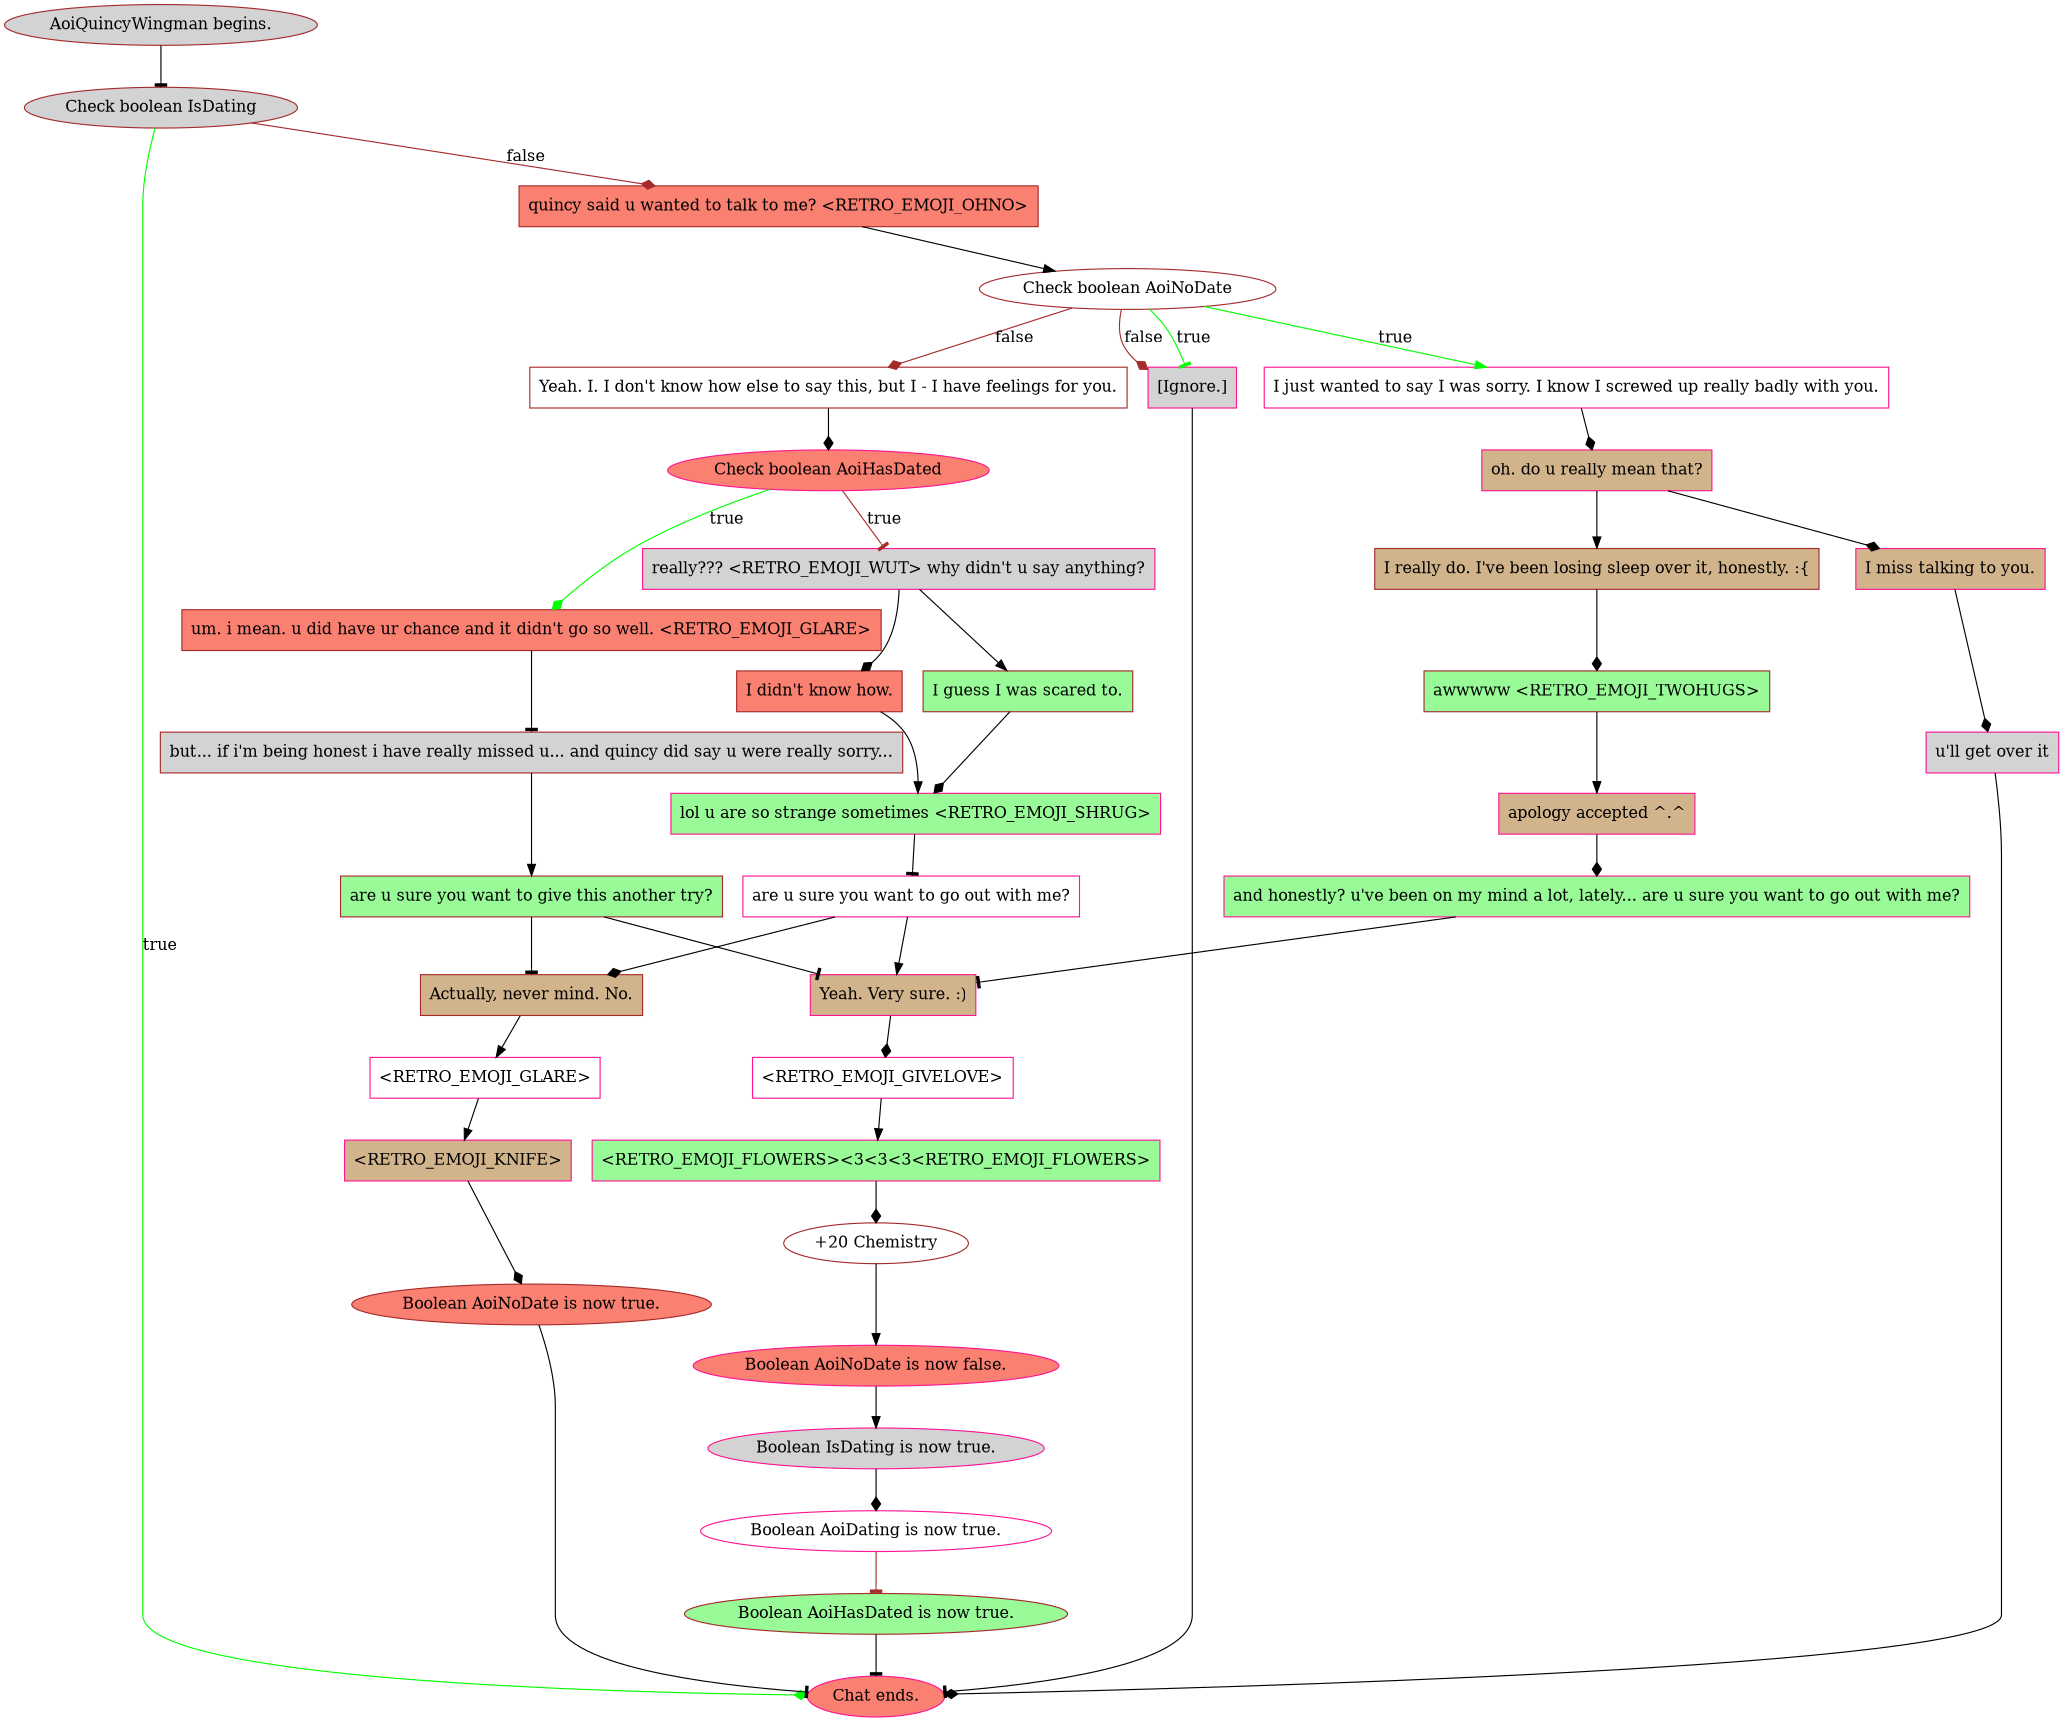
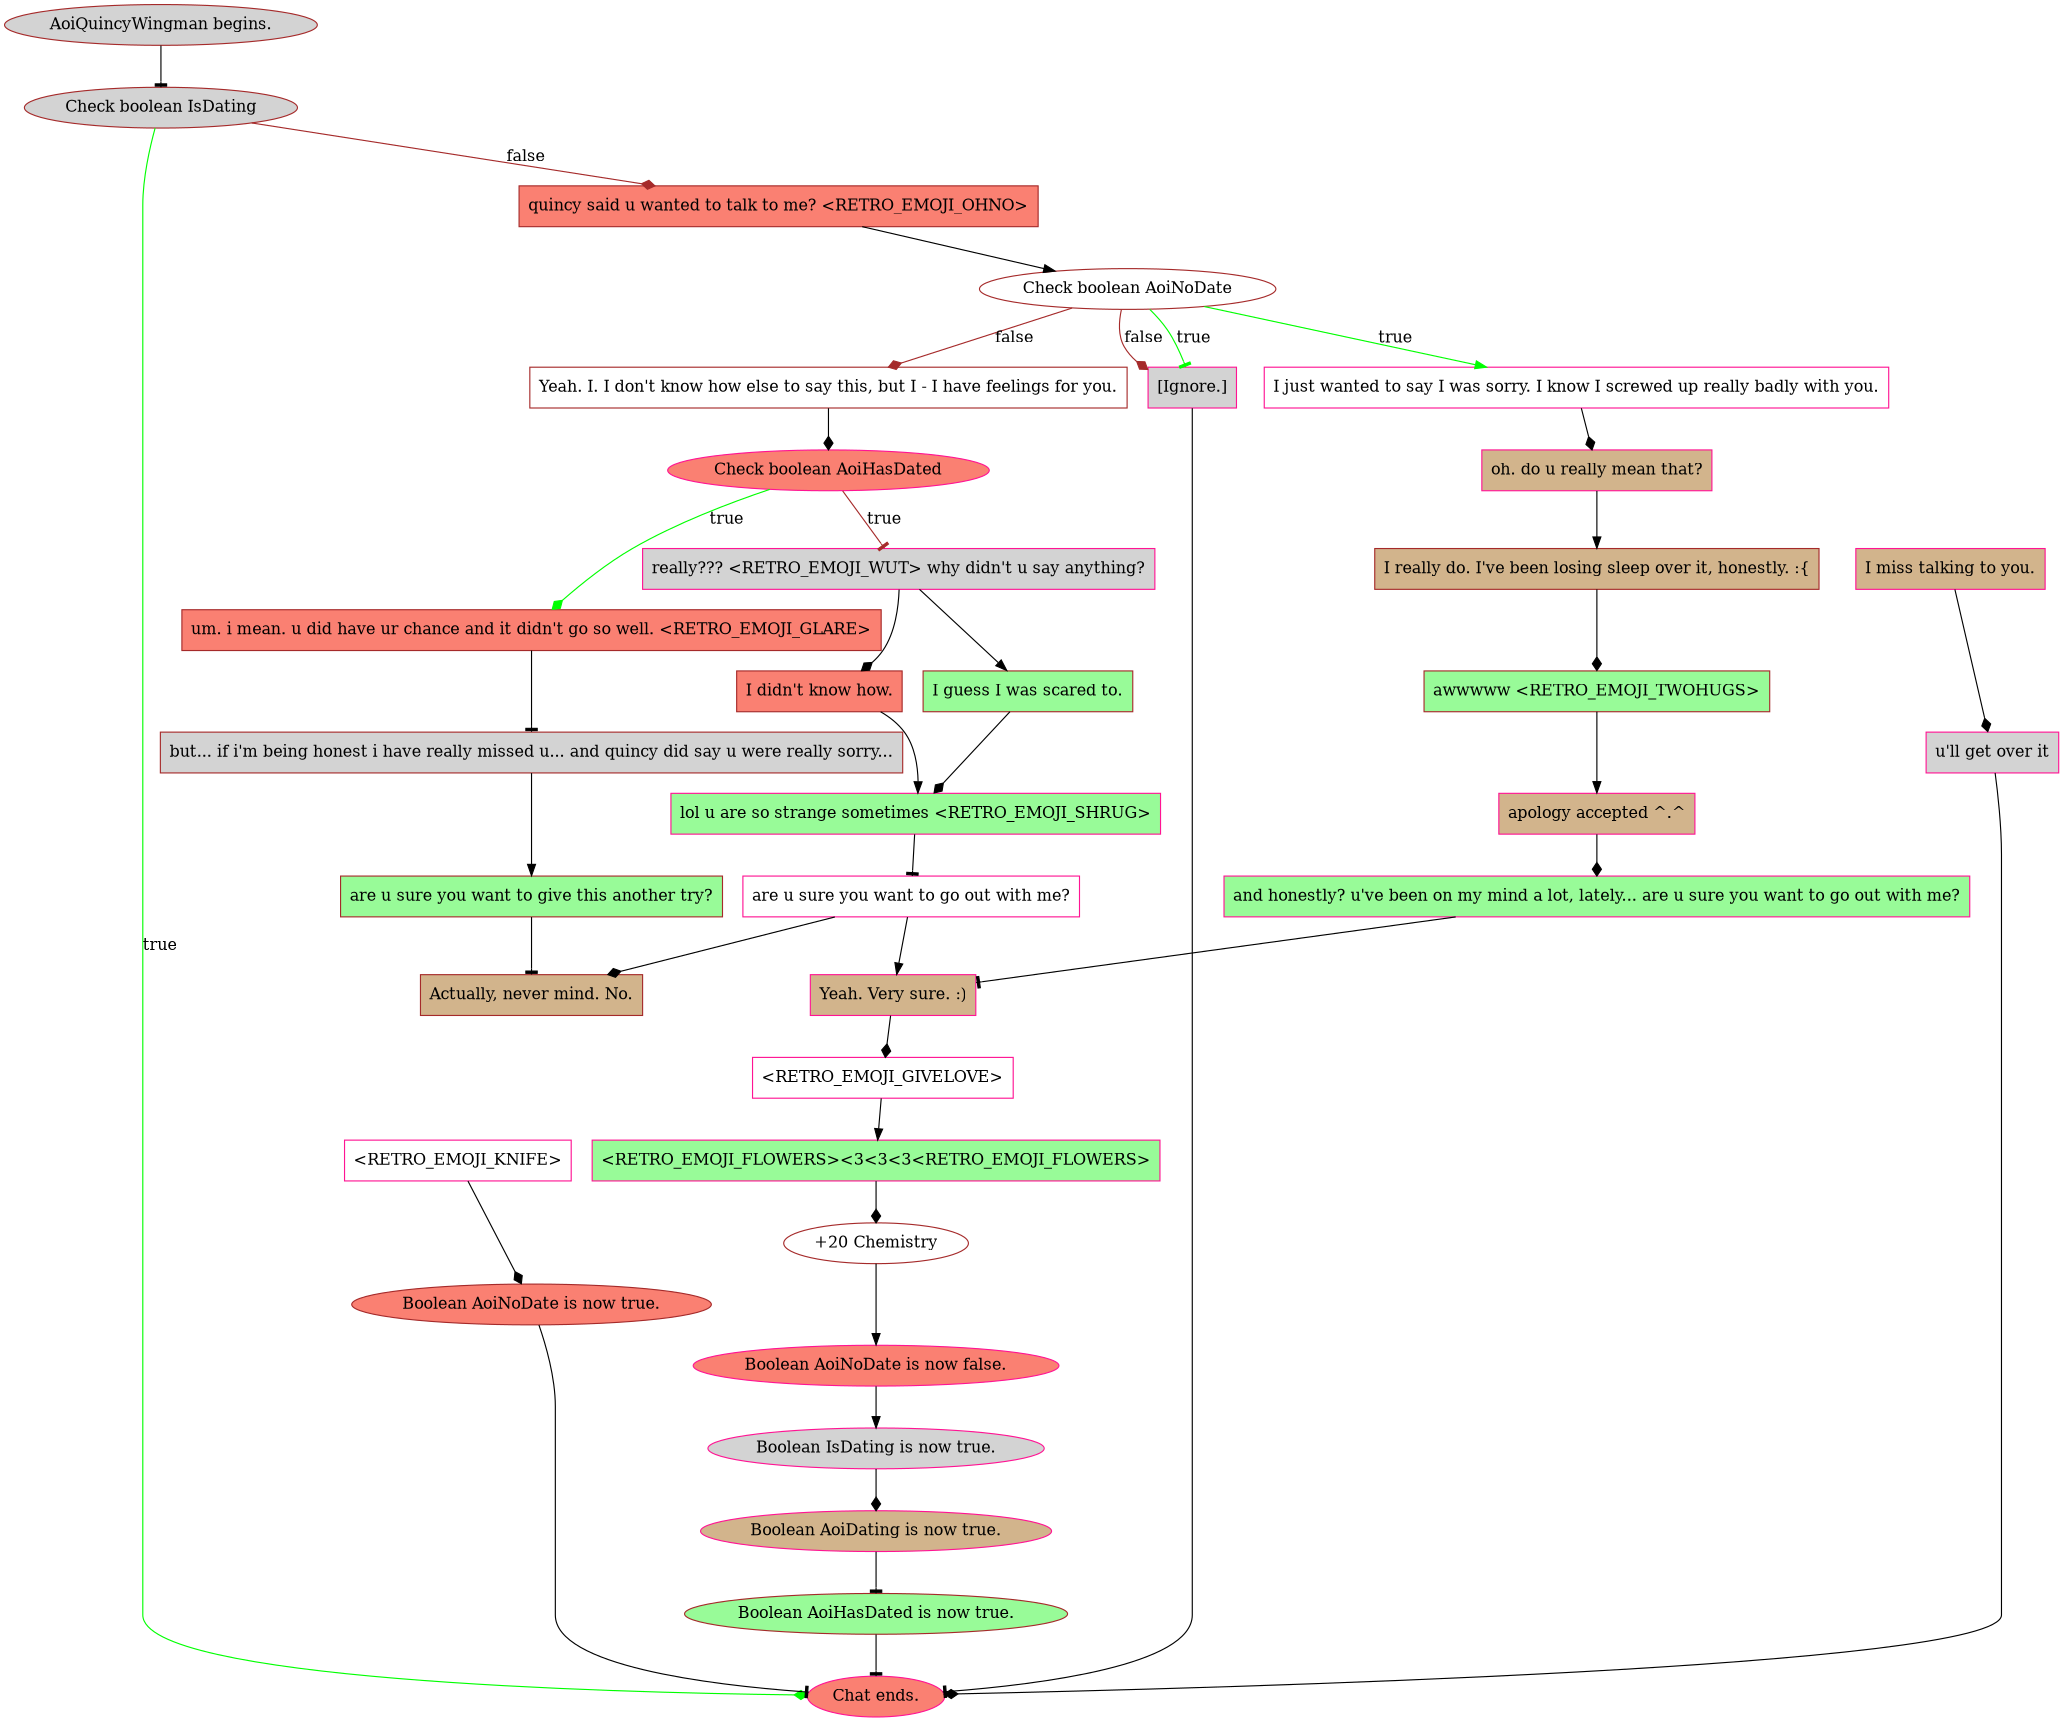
(1767, 518) -> none
(699, 942) -> none
(485, 1078) -> none
(458, 1161) -> (458, 1161)
(876, 1531) -> (876, 1531)
(876, 1570) -> (876, 1570)
